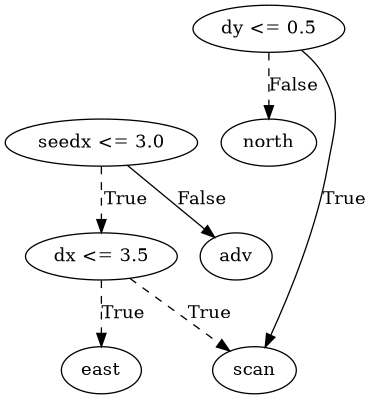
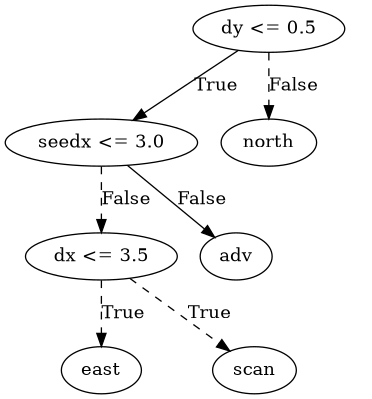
(322, 191) -> (191, 82)
(126, 200) -> (126, 200)
